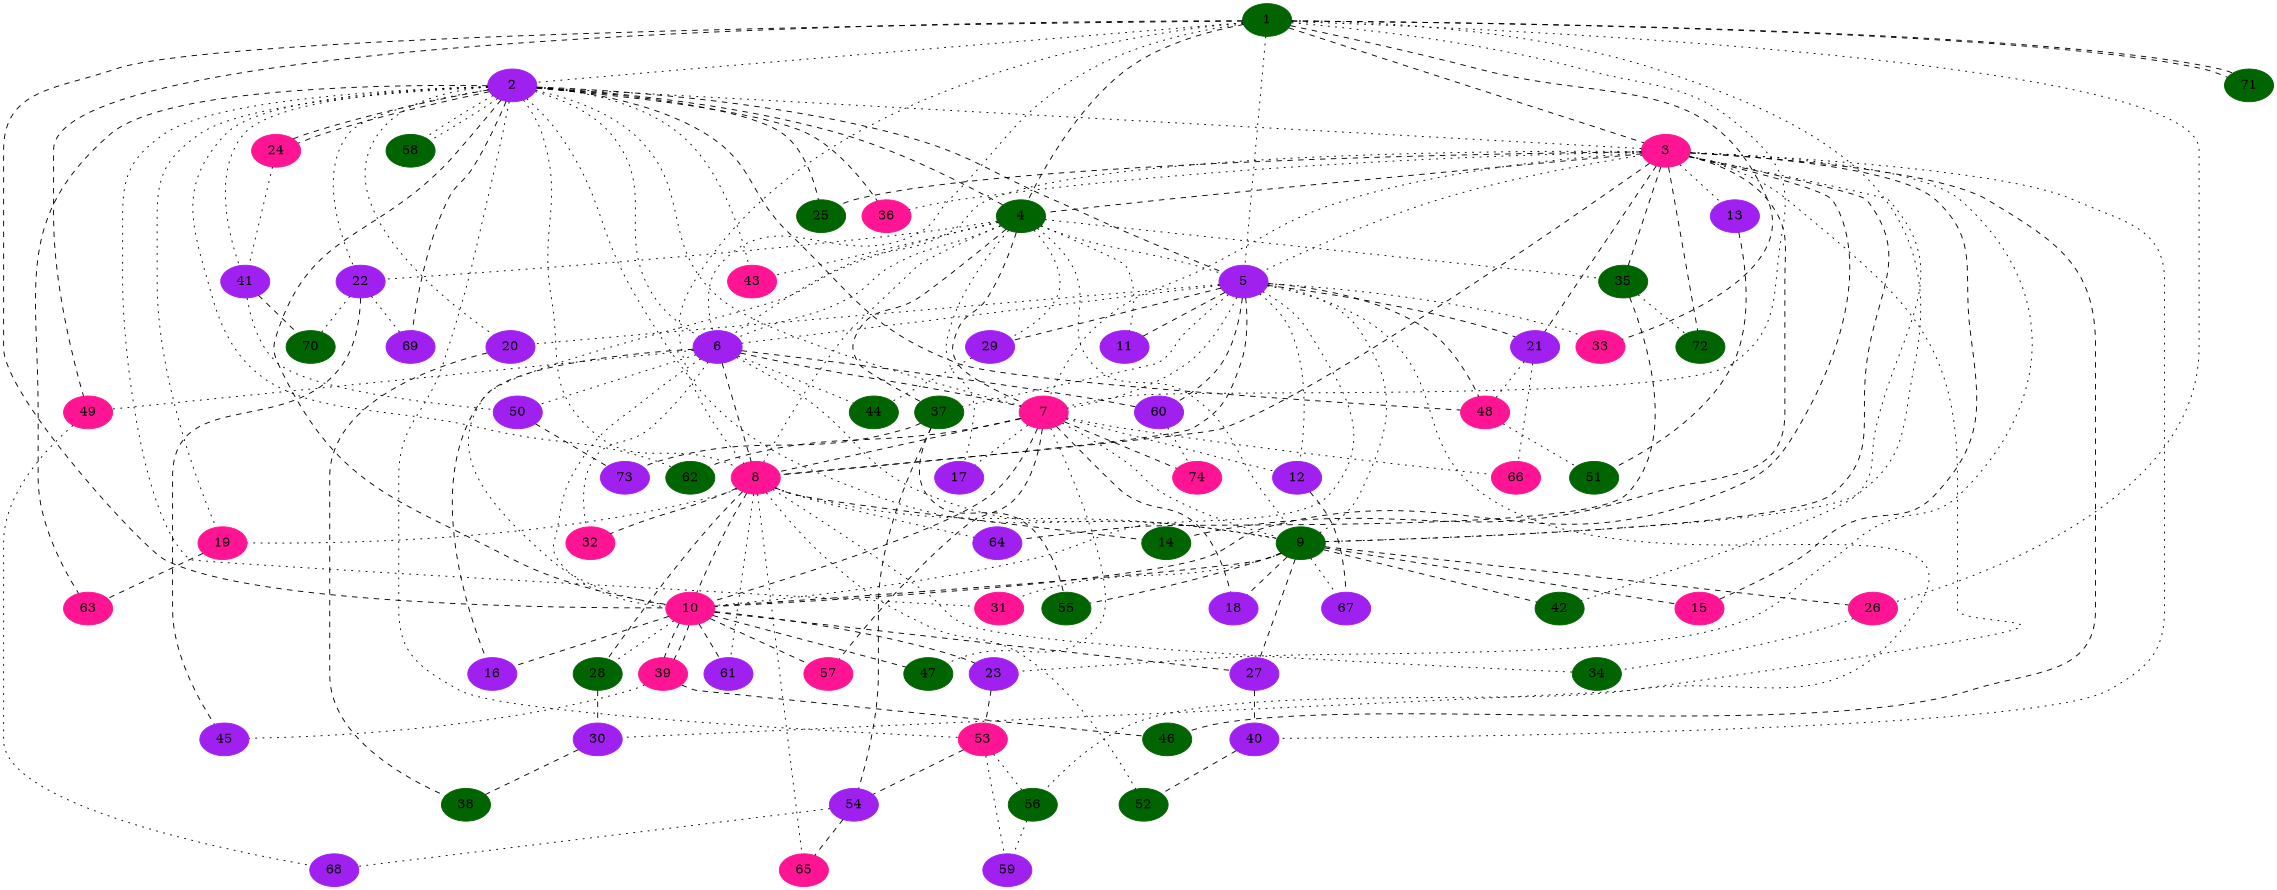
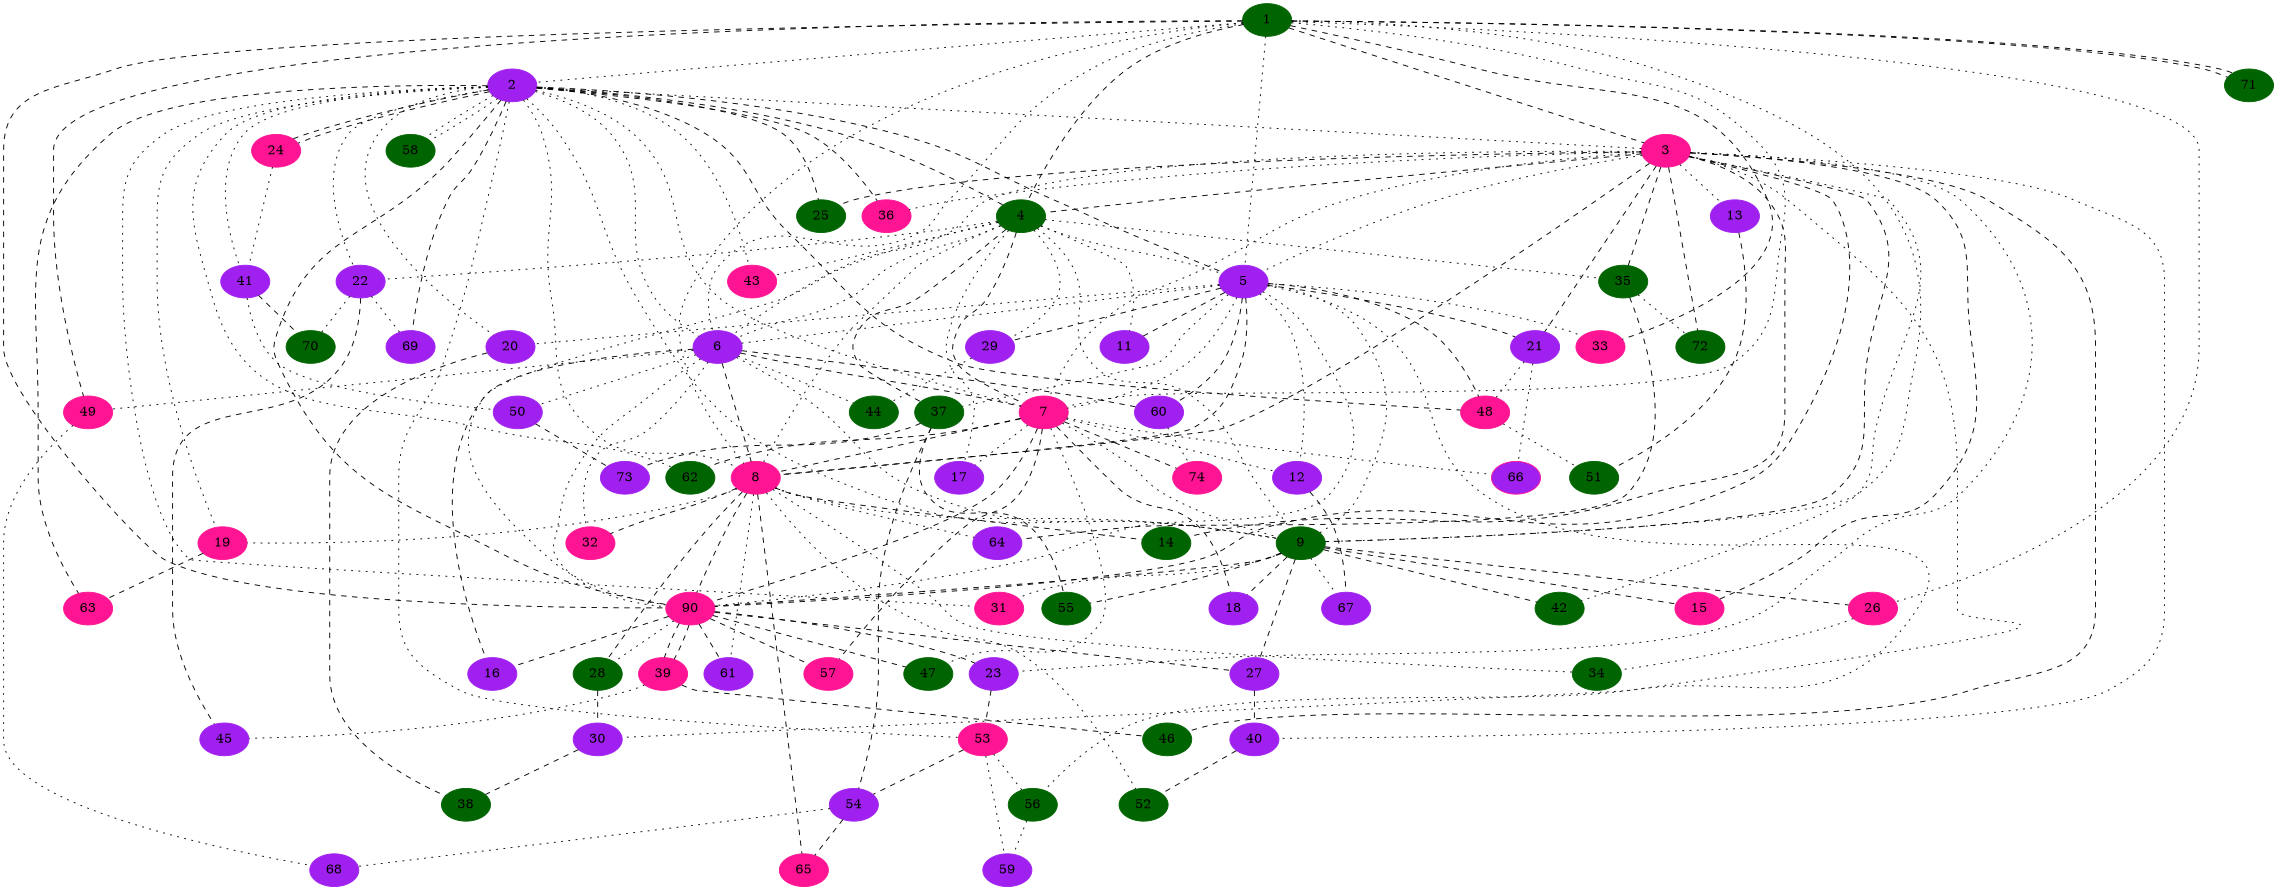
(1516, 478) -> (1516, 478)
(690, 609) -> (690, 609)
(780, 674) -> (780, 674)
